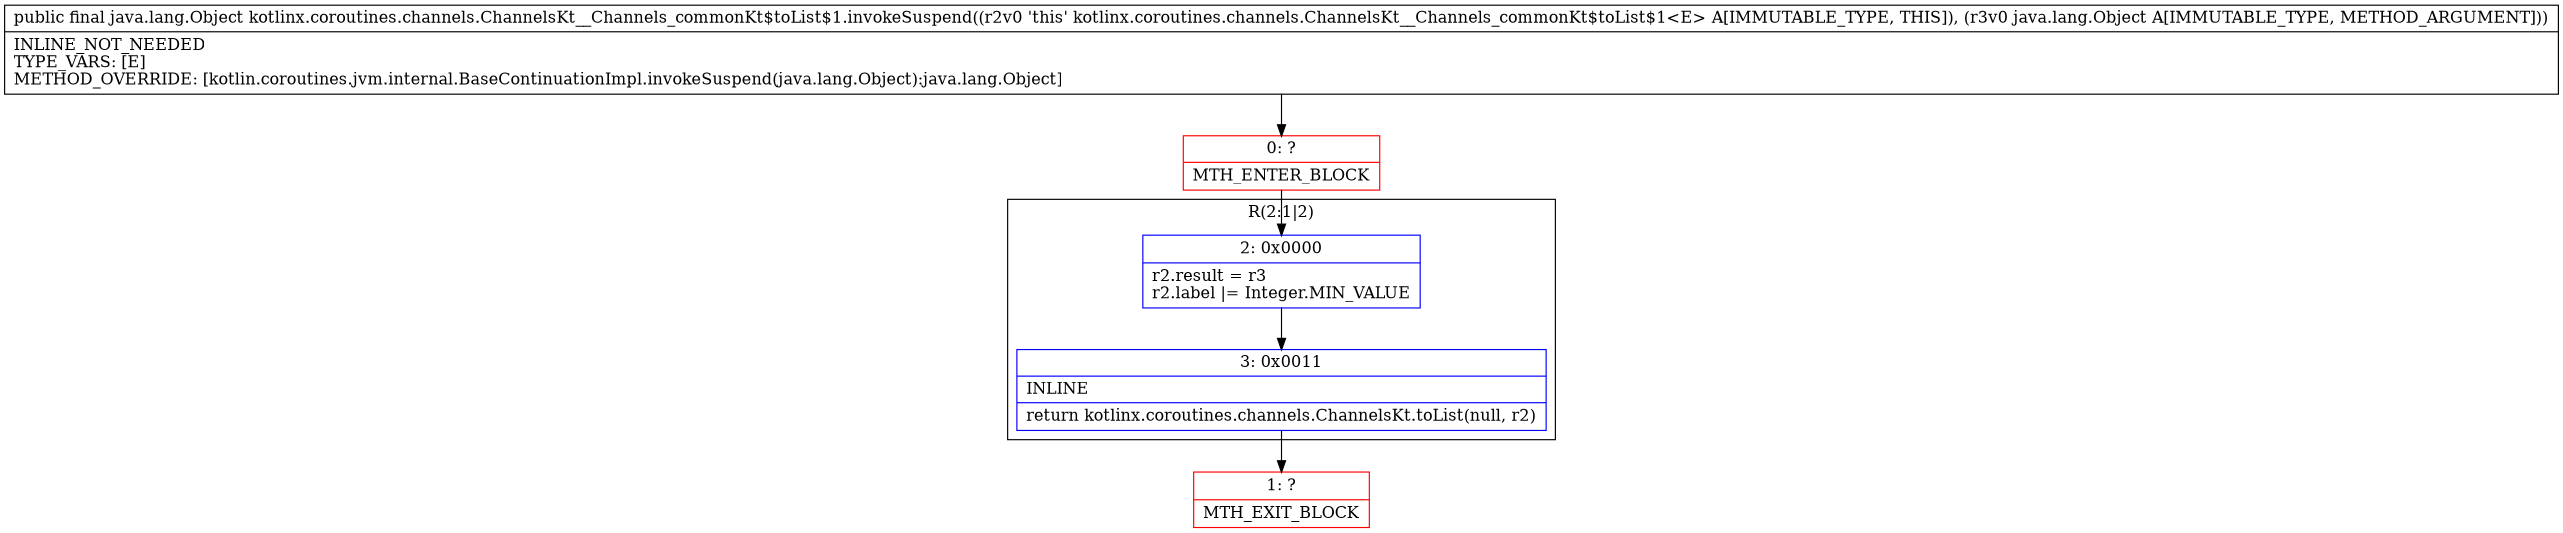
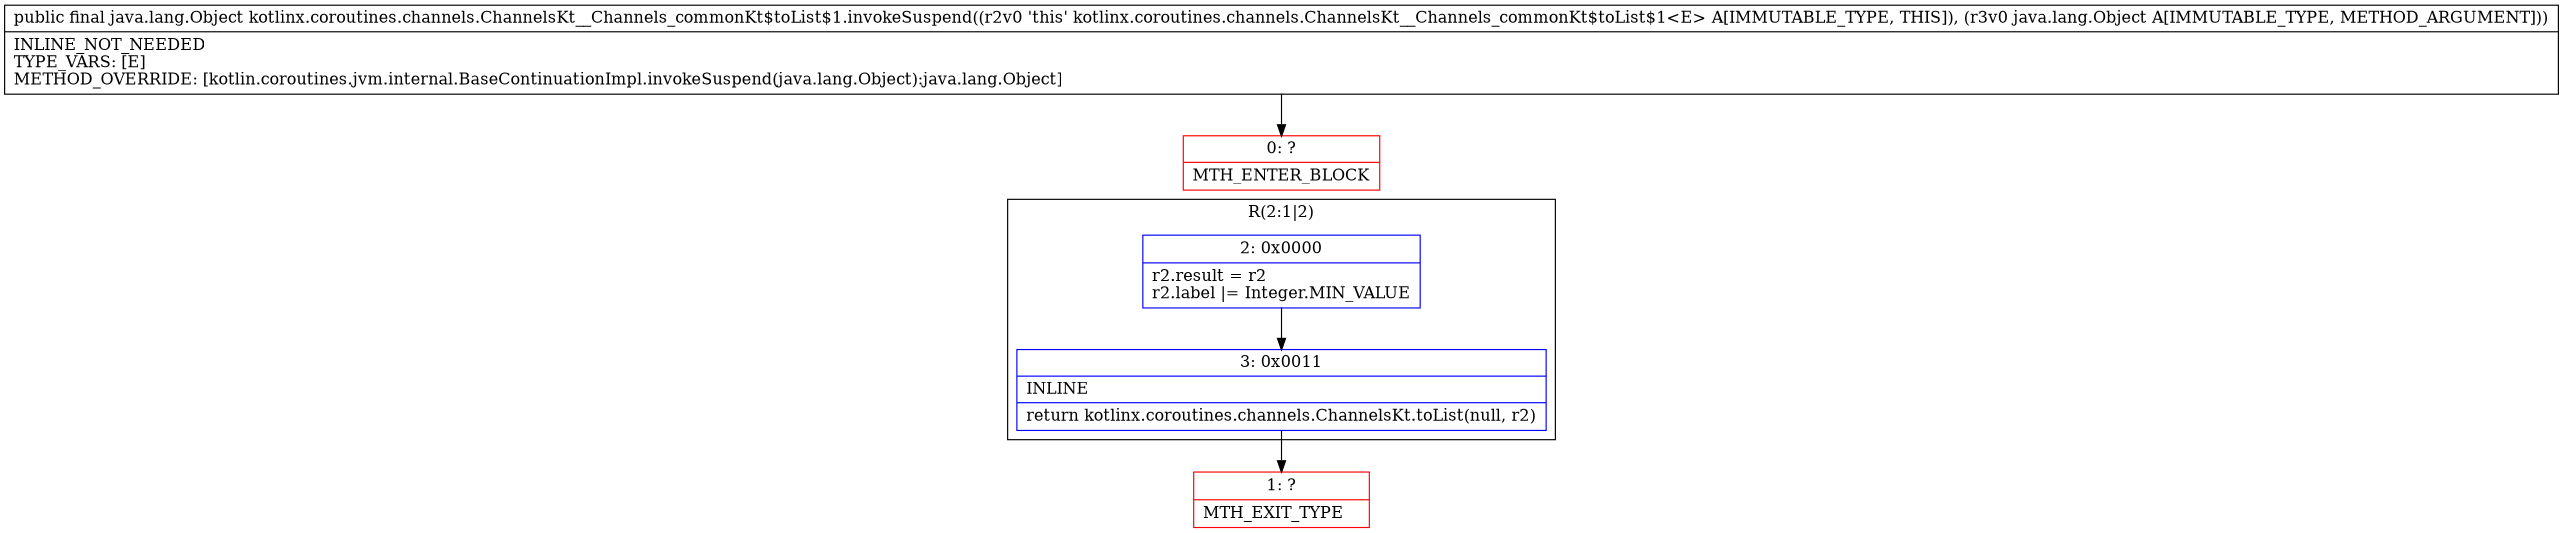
(1282, 207) -> none
(1210, 276) -> (1210, 276)
(1282, 513) -> (1273, 513)
